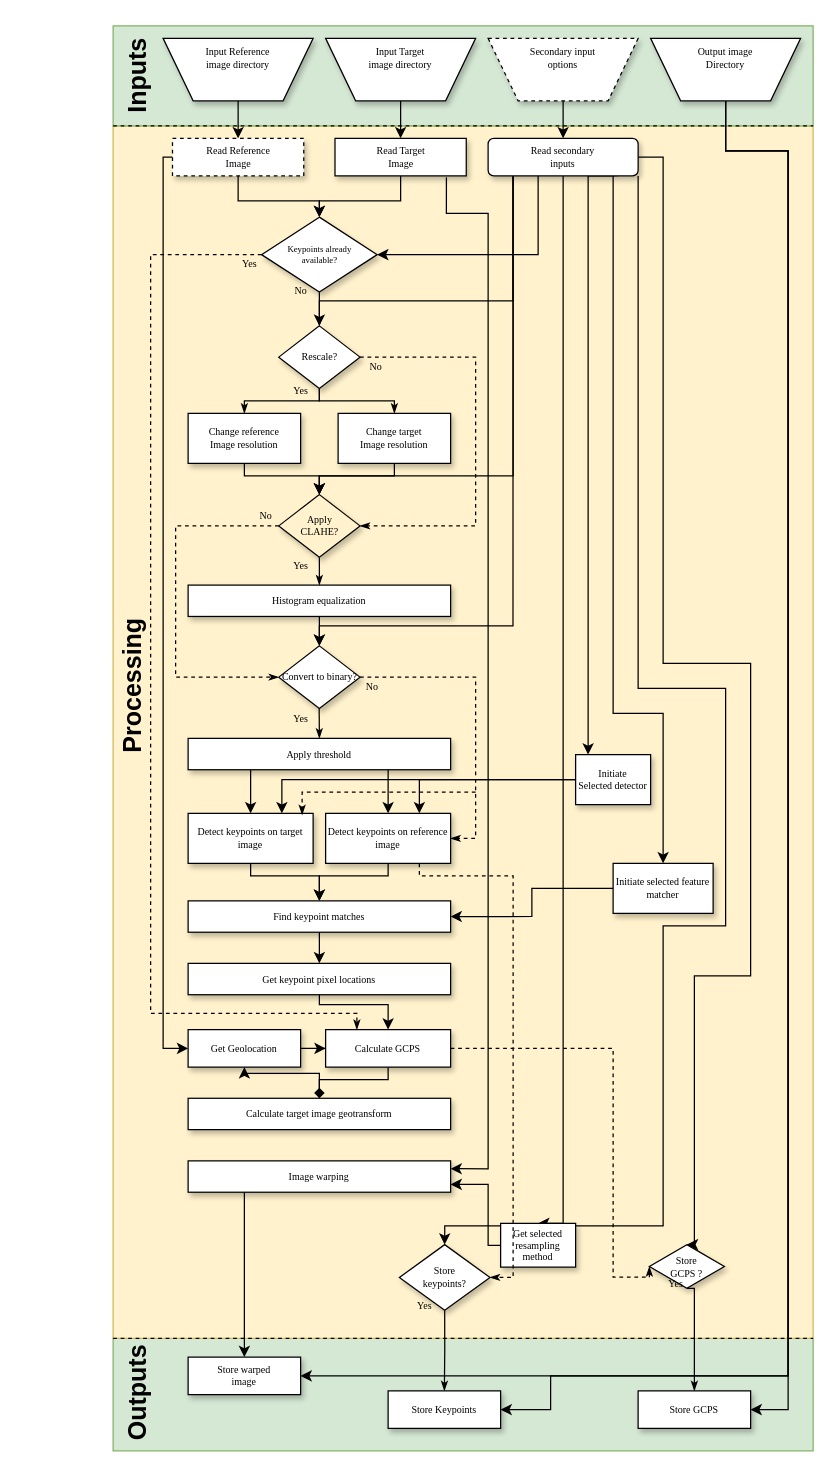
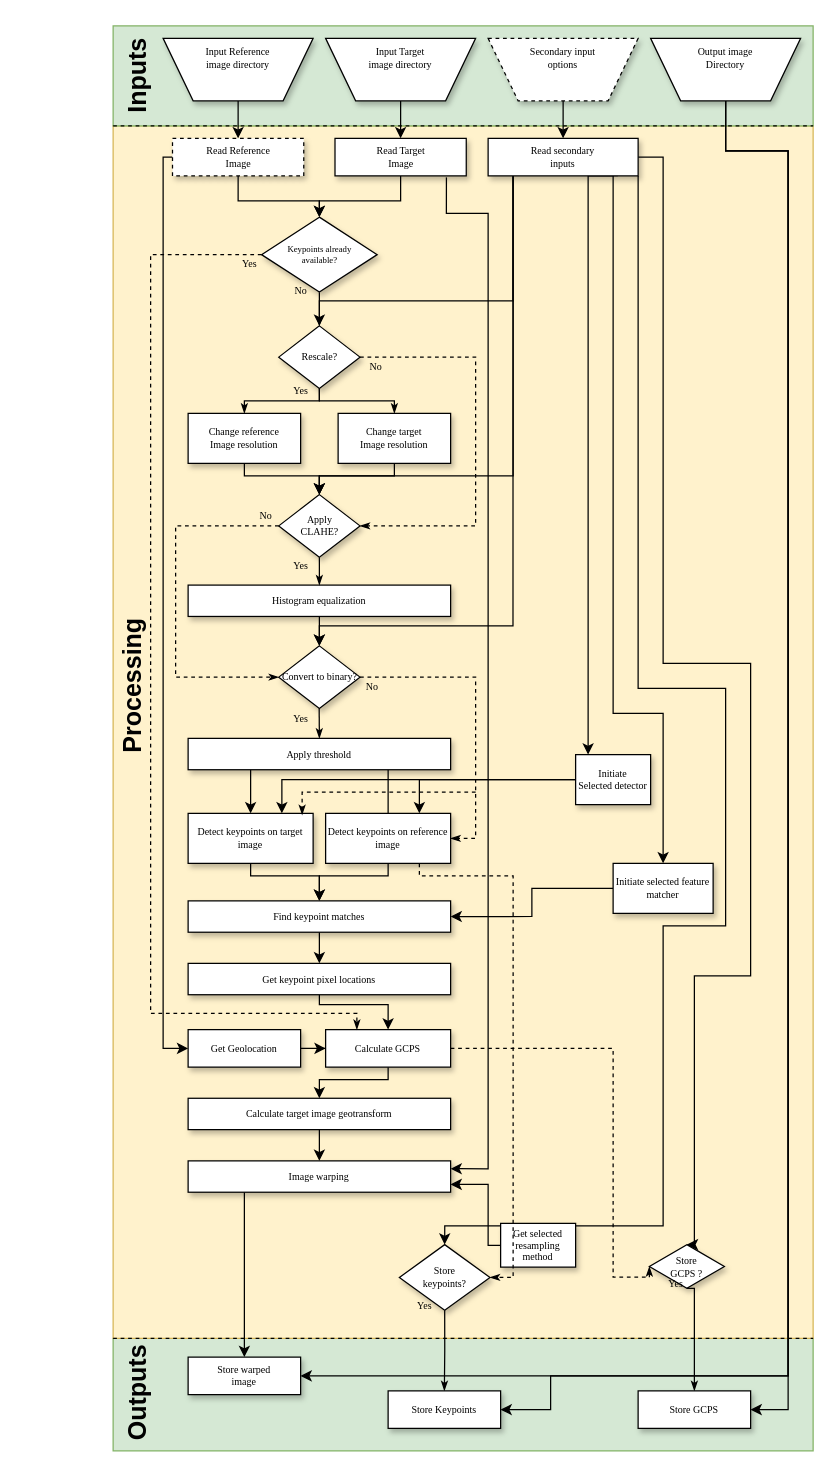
(563, 157) -> (563, 157)
(501, 254) -> none
(319, 526) -> (319, 526)
(563, 699) -> none
(388, 803) -> (388, 806)
(283, 1073) -> (319, 1149)
(321, 1079) -> (321, 1079)
